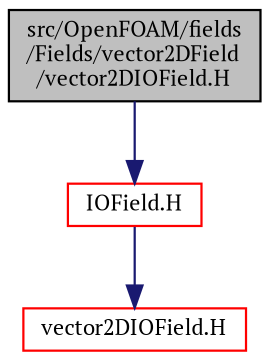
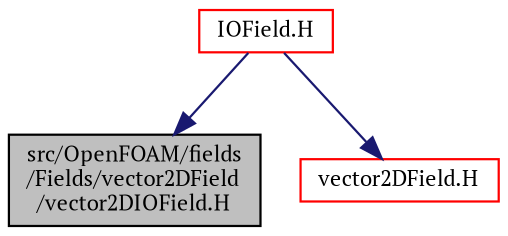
(135, 131) -> (219, 85)
(135, 330) -> (400, 180)
